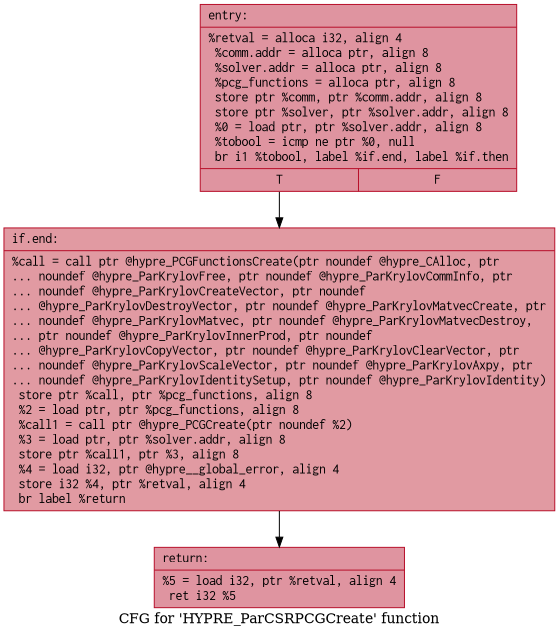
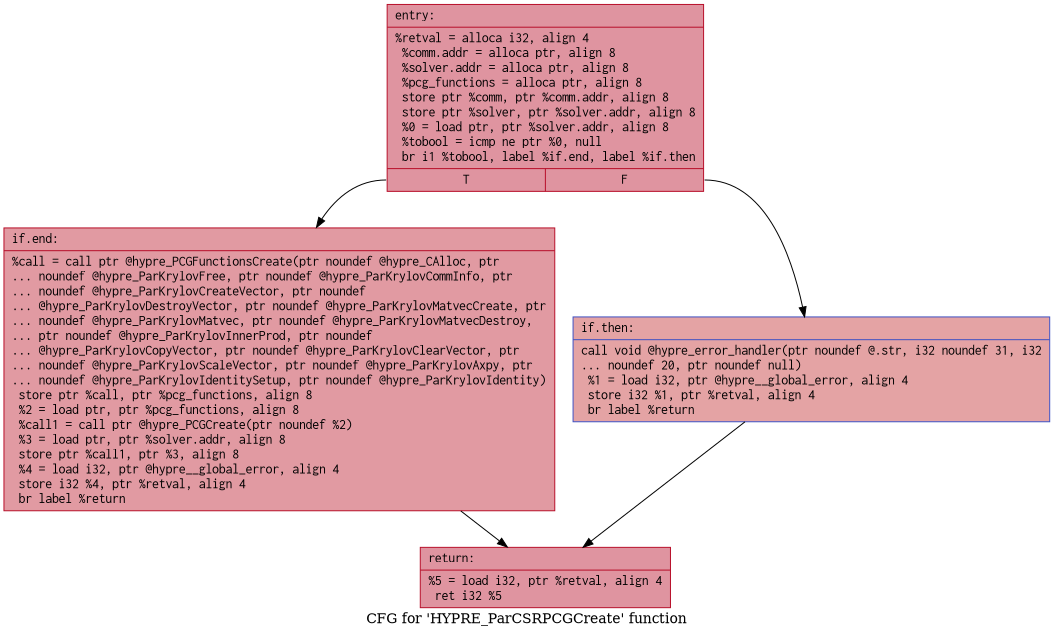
none -> (811, 369)
